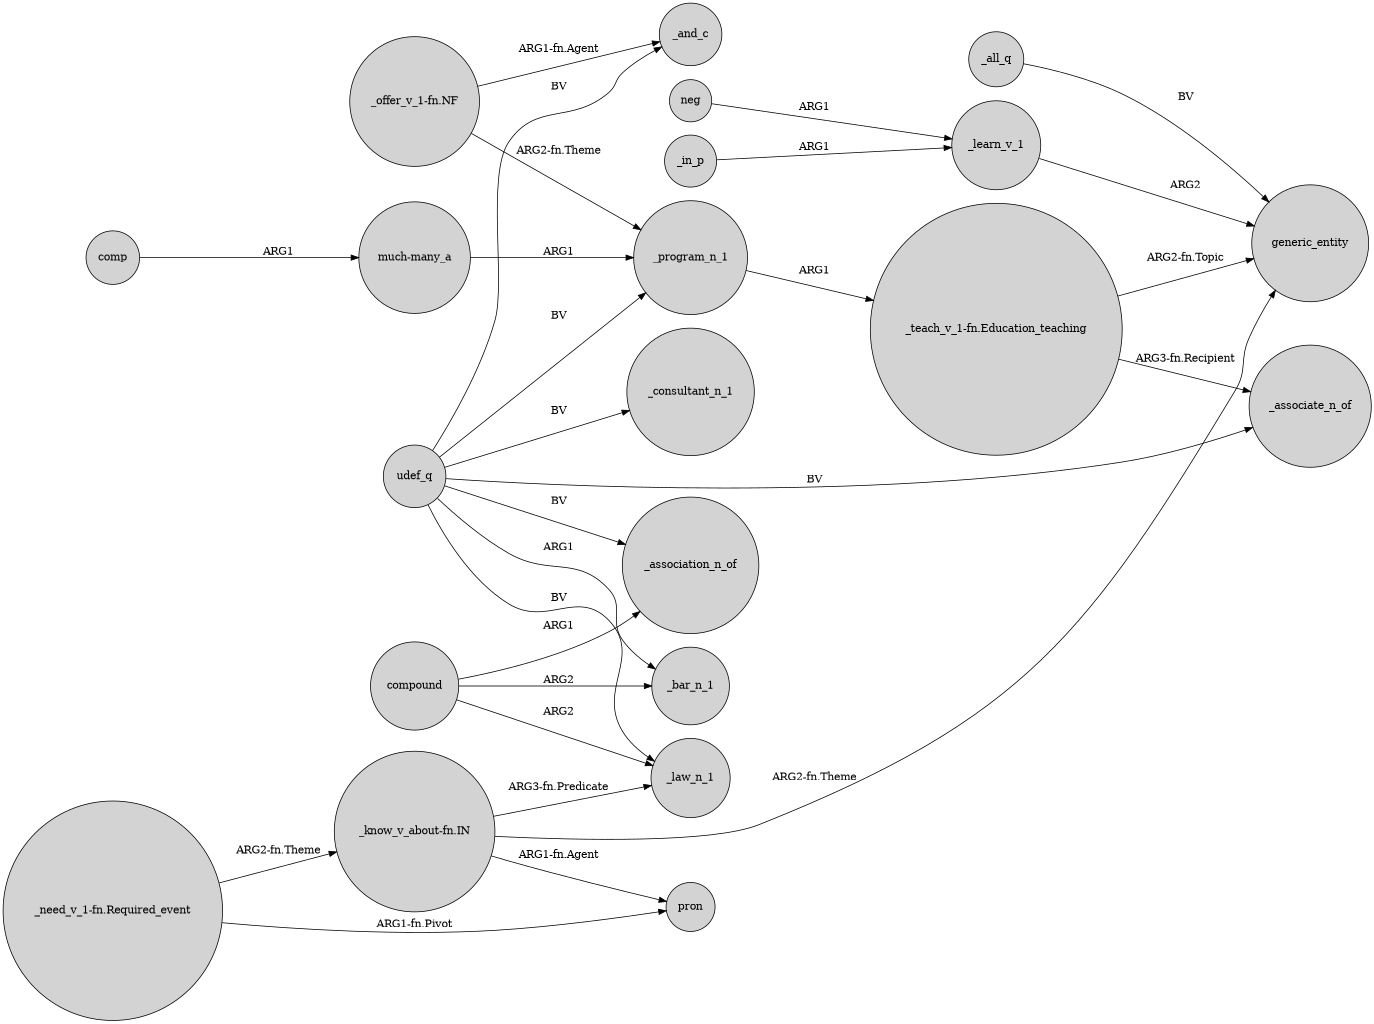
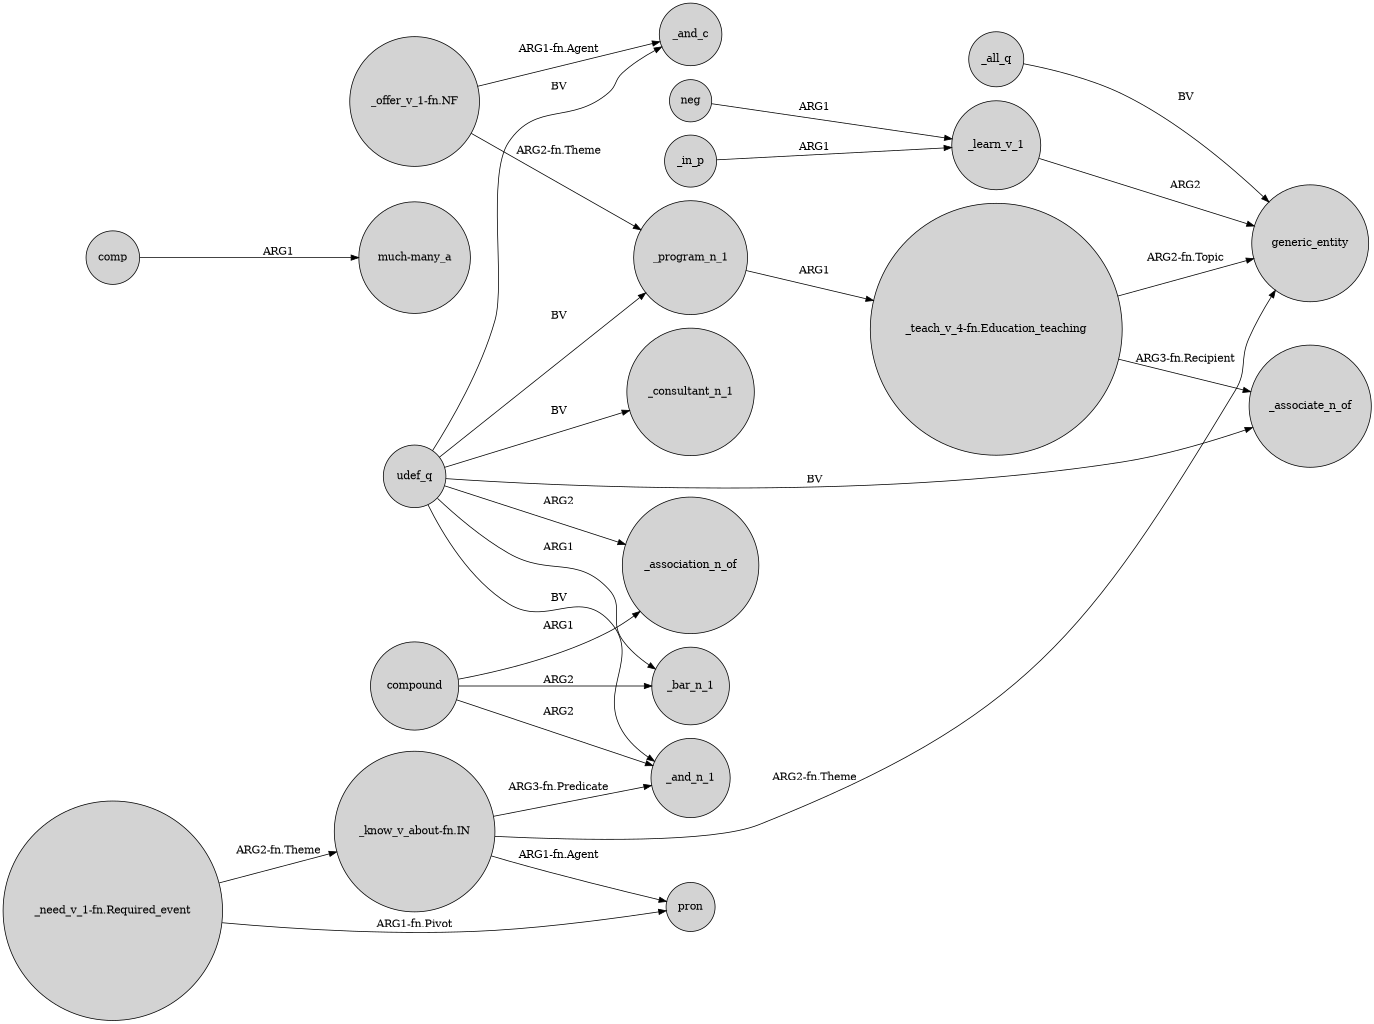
(548, 258) -> none
(996, 329) -> (996, 329)
(559, 502) -> (559, 502)
(691, 778) -> (691, 778)
